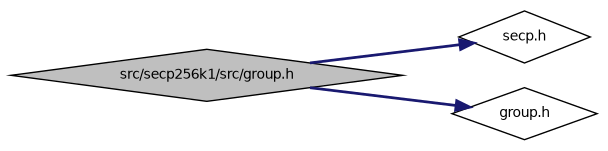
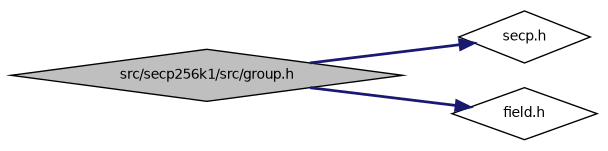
(524, 114) -> (524, 114)
